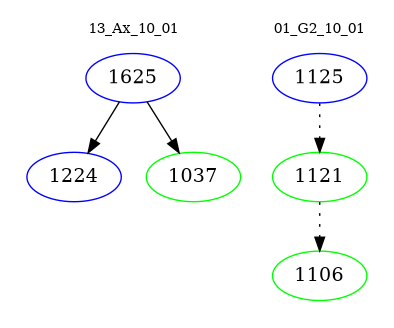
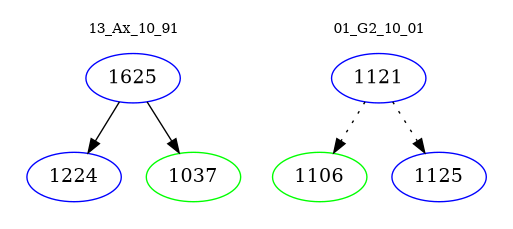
(134, 30) -> (134, 30)
(320, 121) -> (405, 121)
(320, 177) -> (379, 78)
